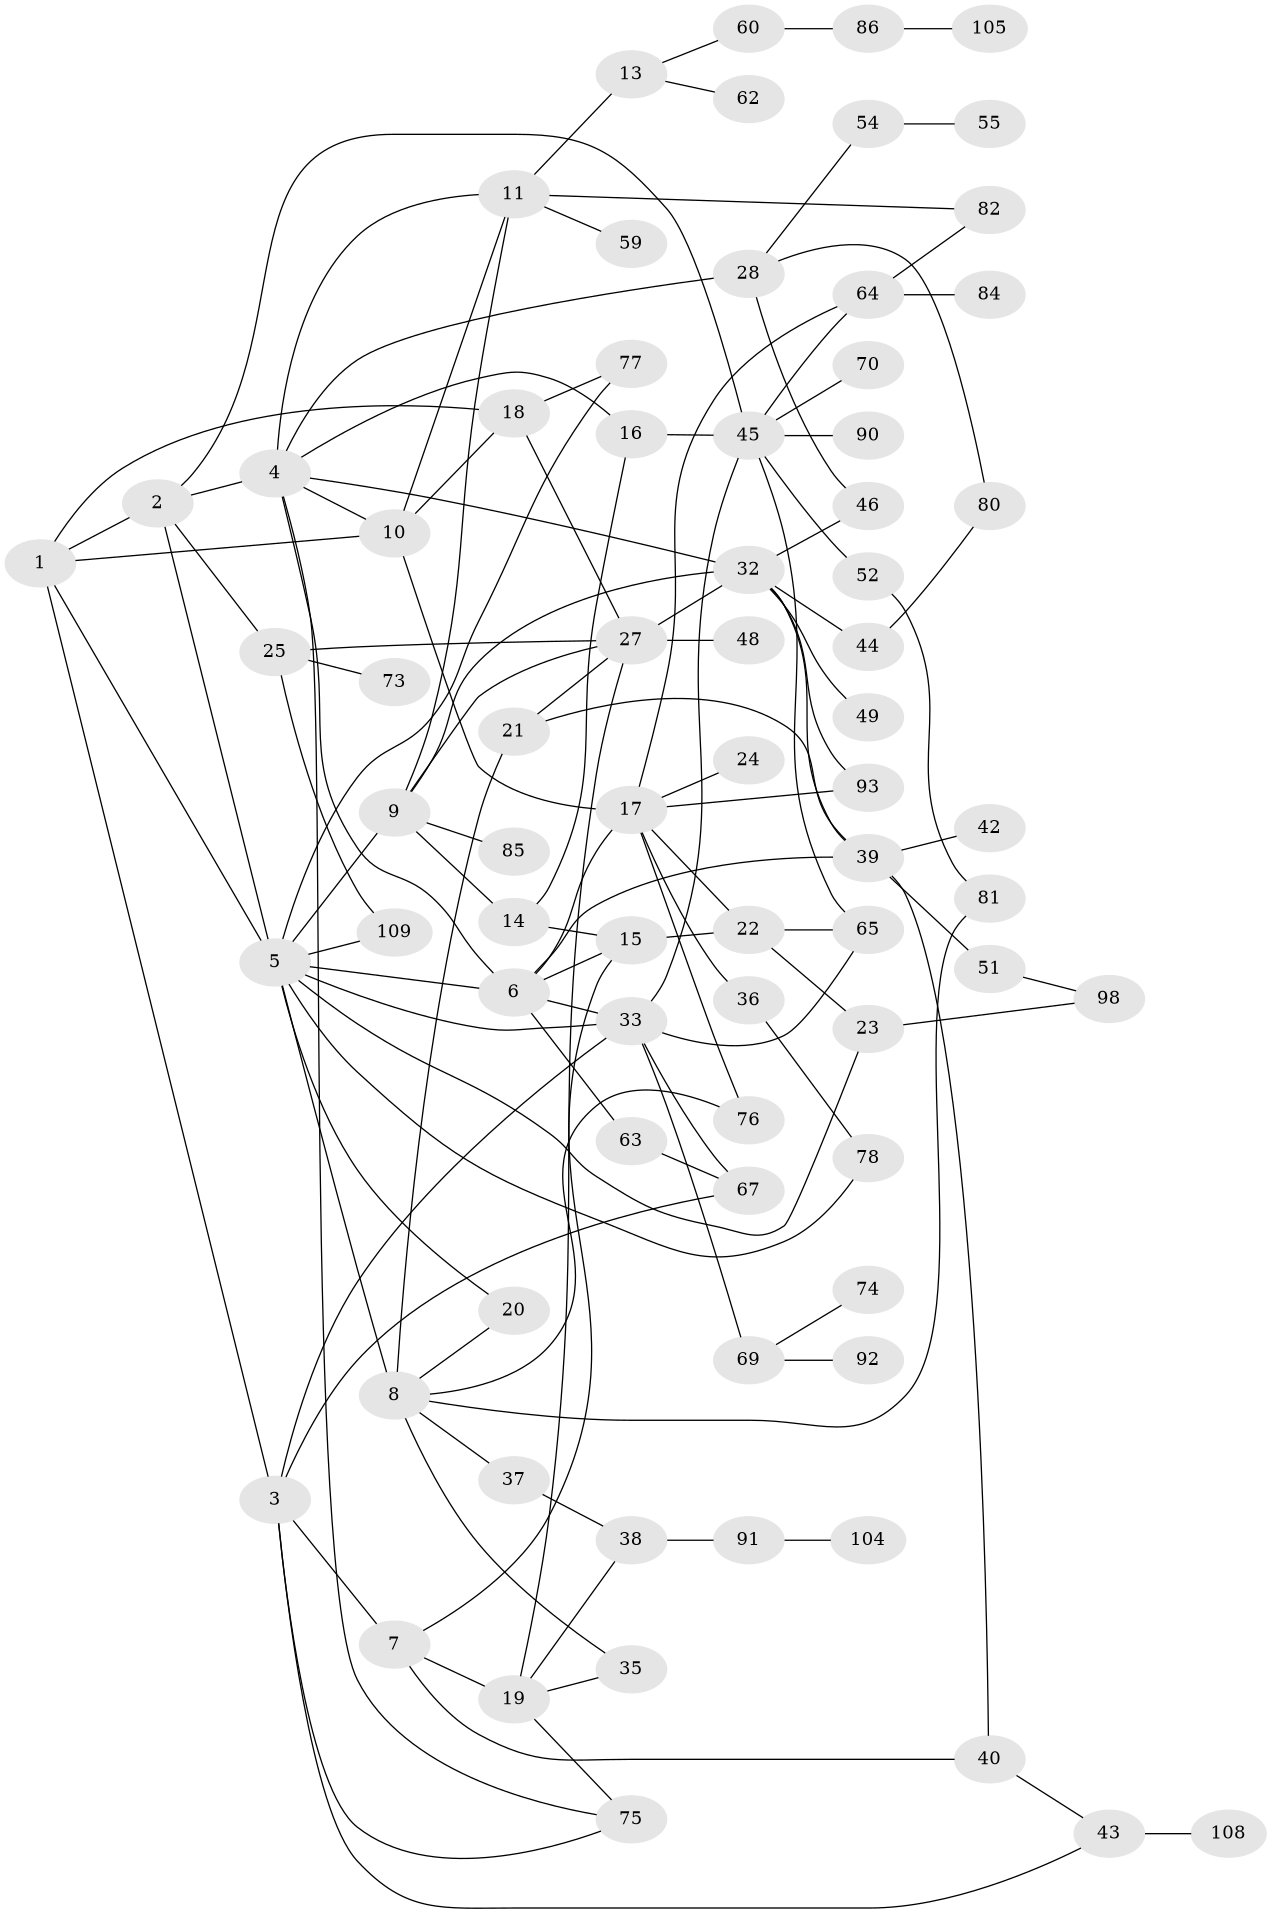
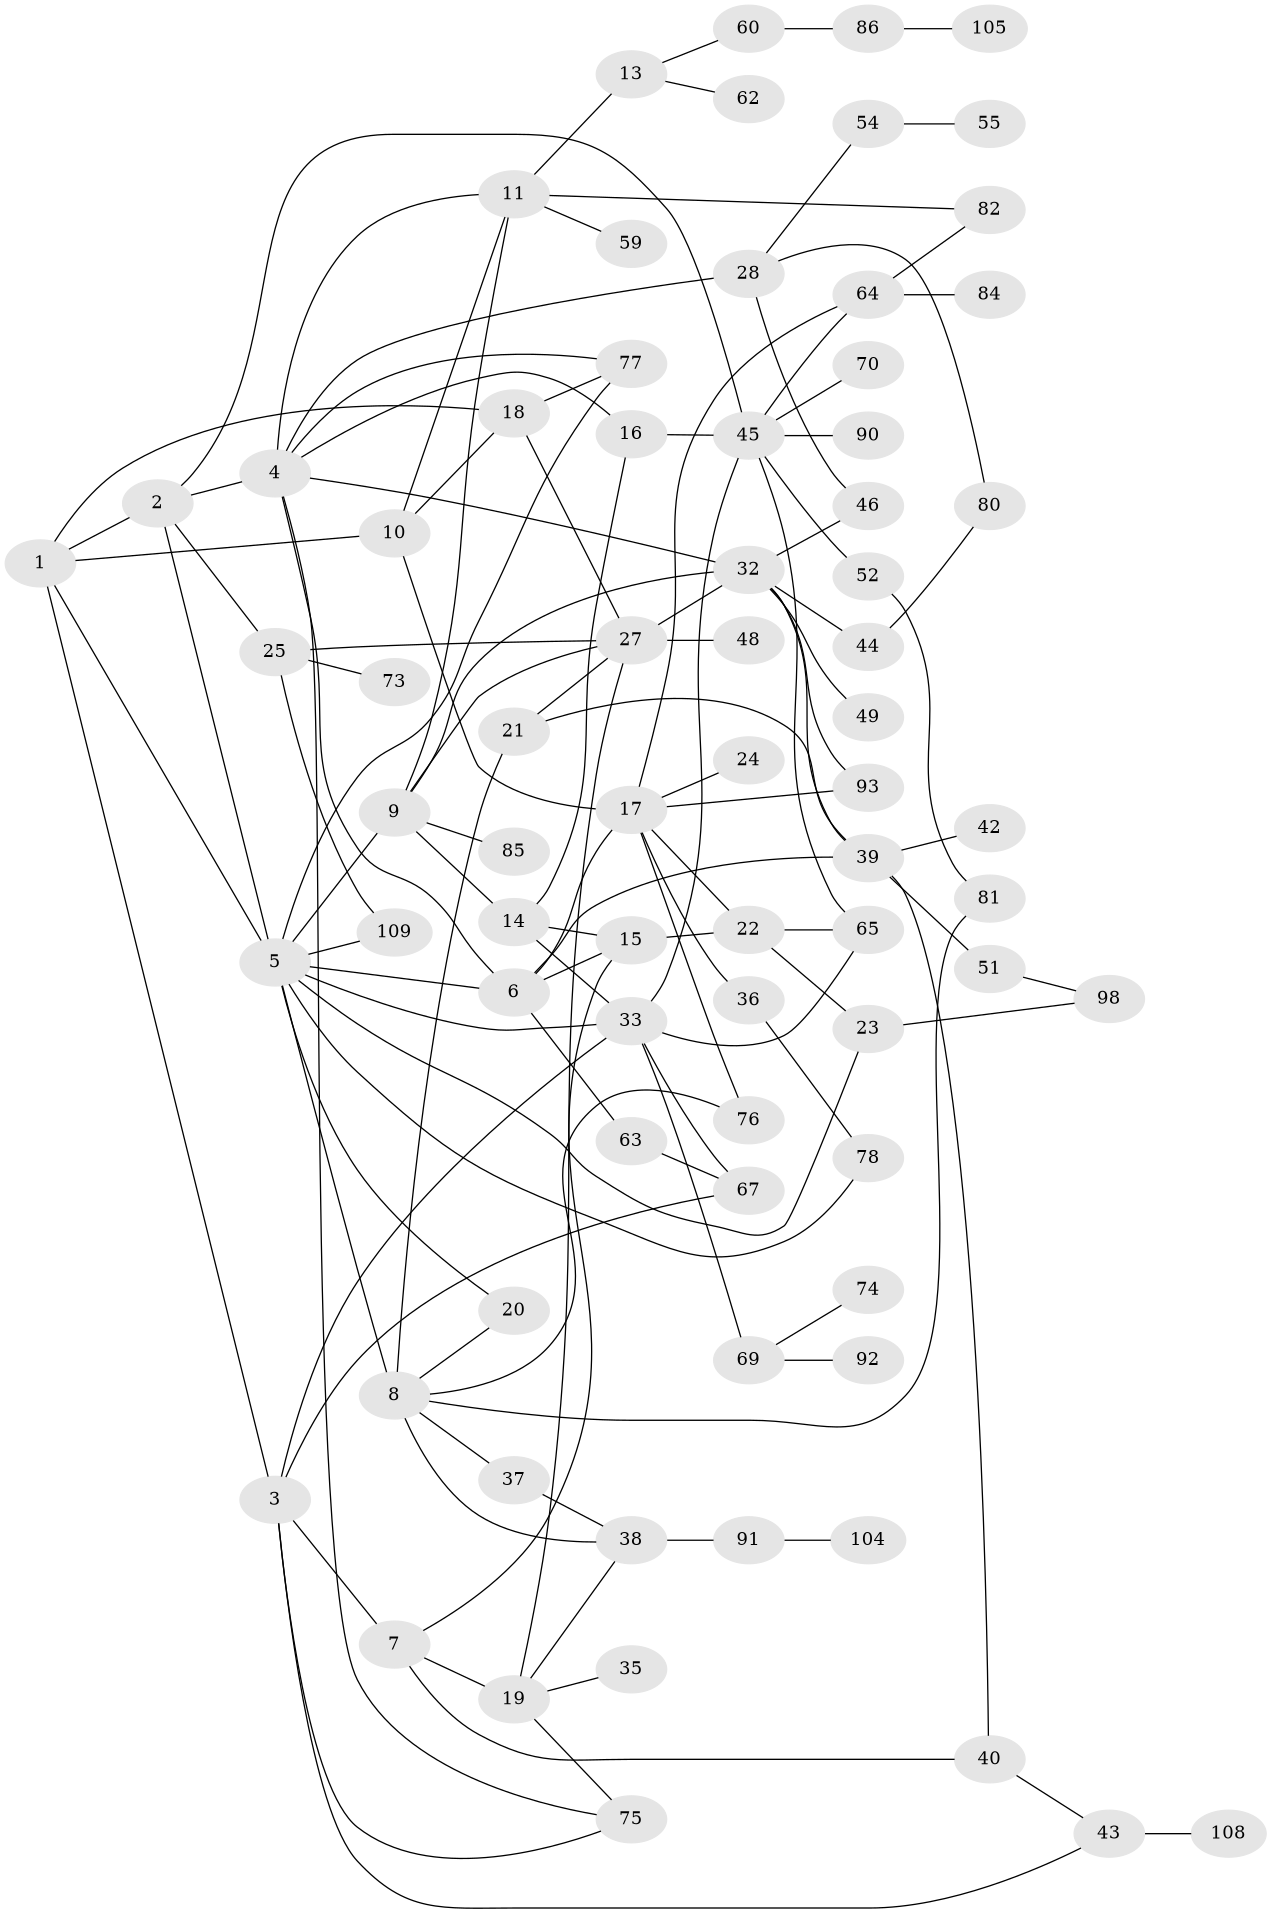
(335, 503) -> (430, 364)
(580, 1009) -> (582, 979)
(486, 1552) -> (478, 1515)
